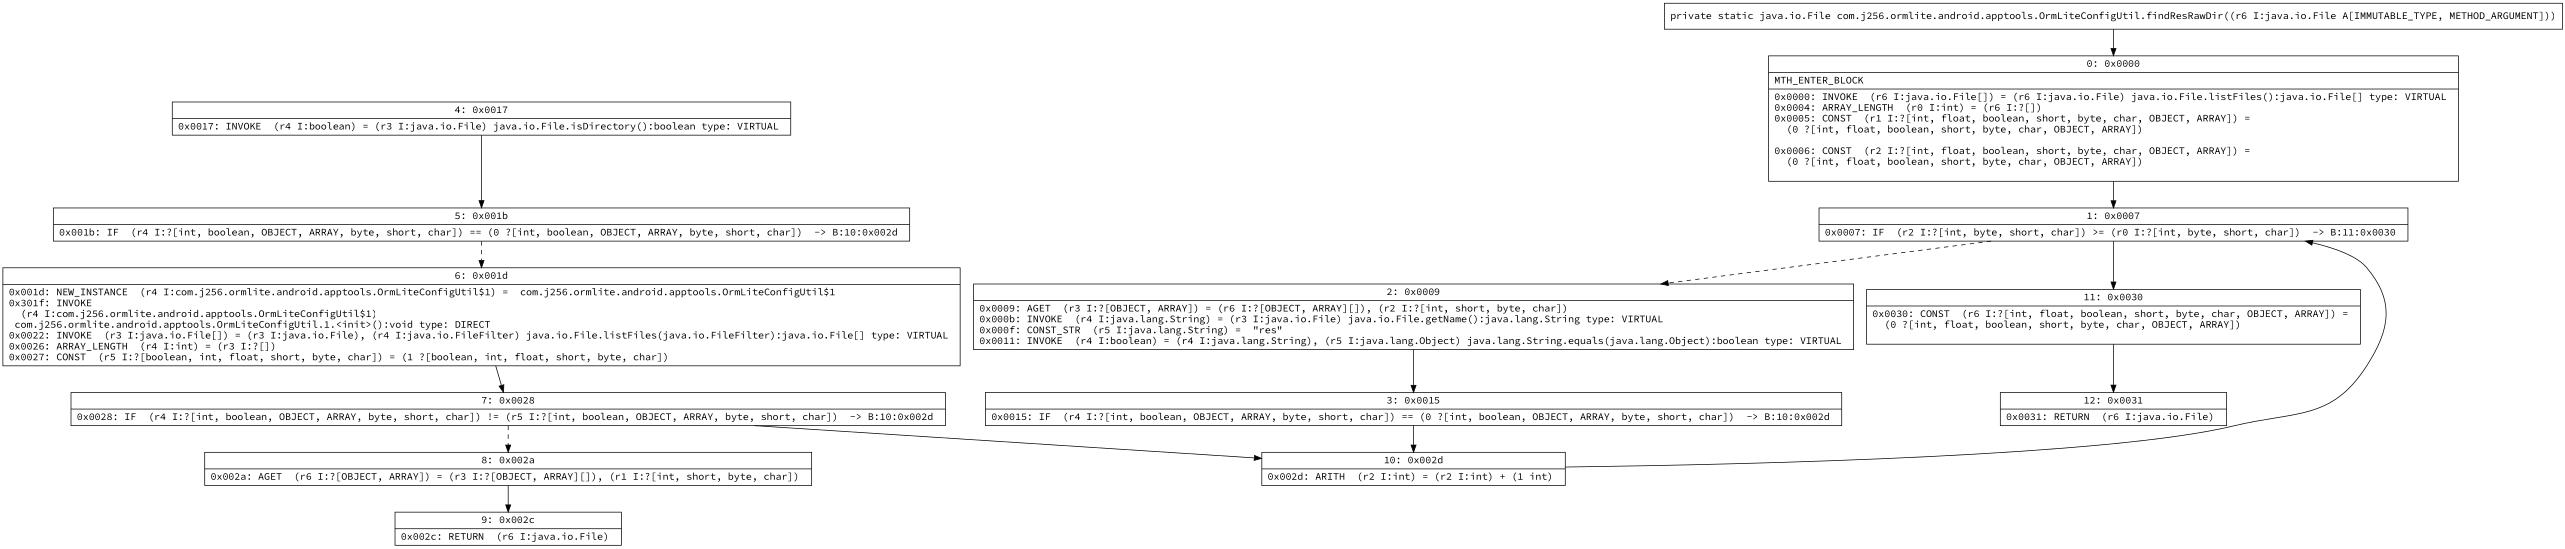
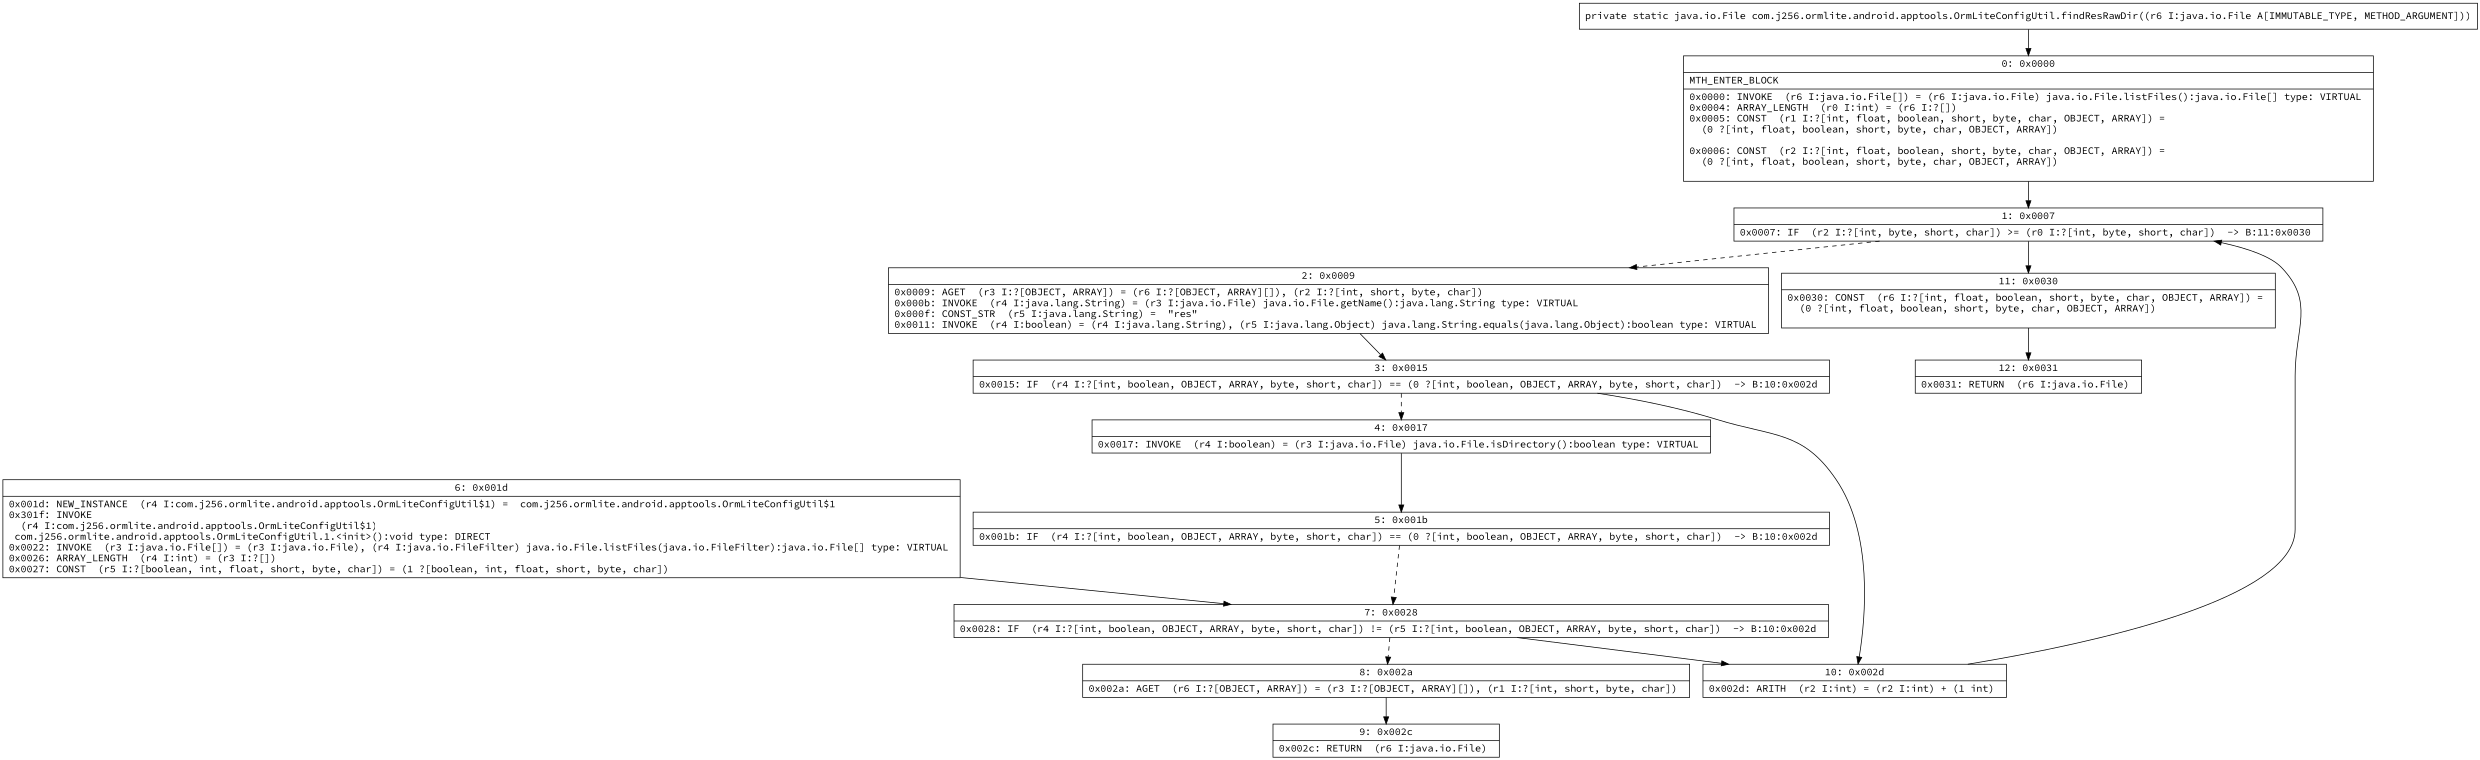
(482, 251) -> (1397, 571)
none -> (1401, 403)
